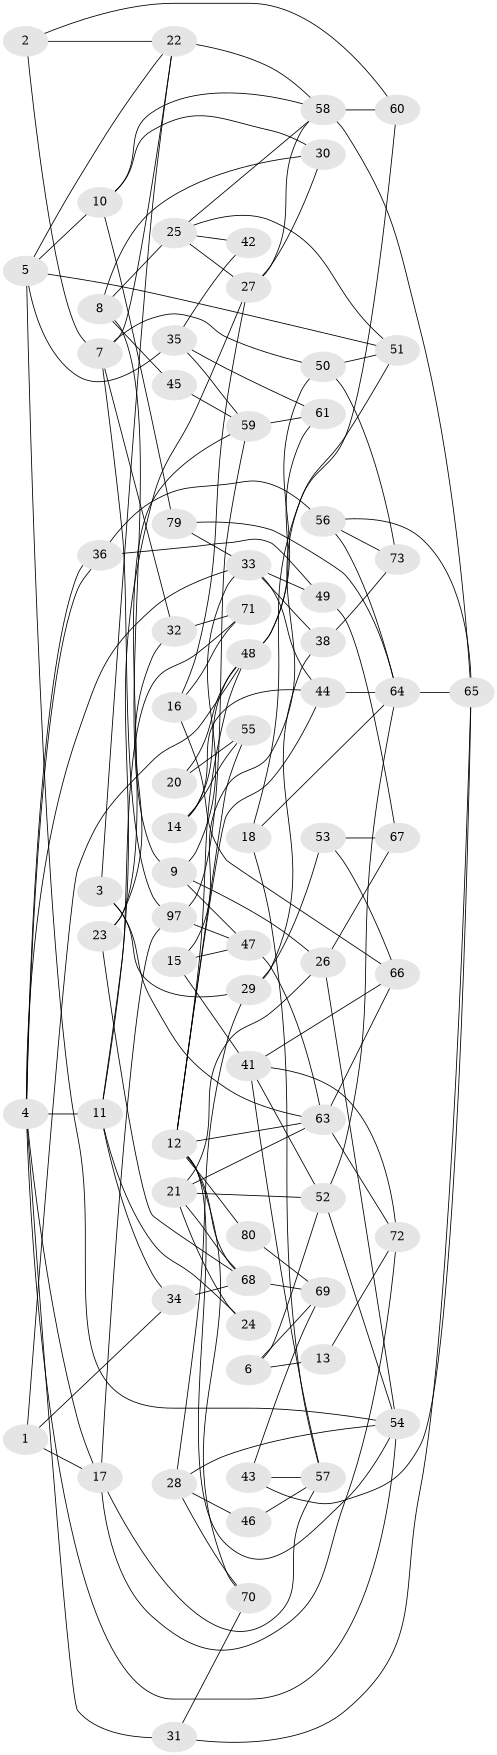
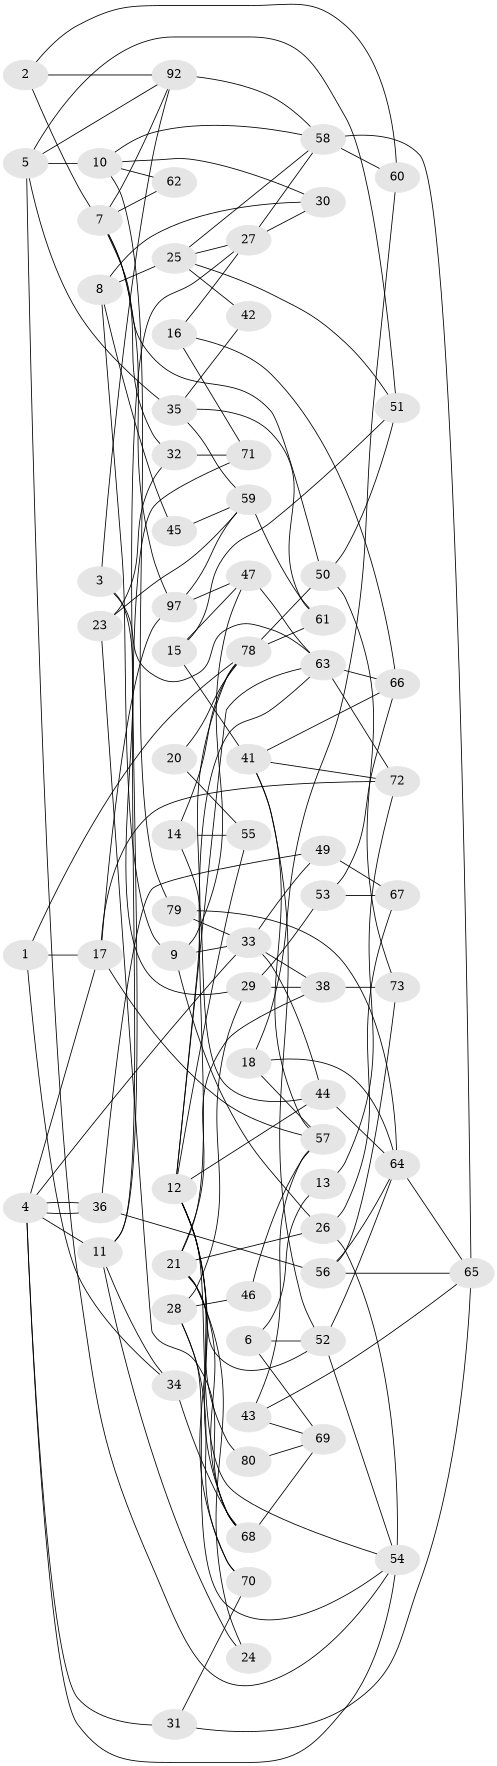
(174, 41) -> (174, 75)
none -> (174, 182)
(249, 654) -> (249, 652)
none -> (208, 1077)
